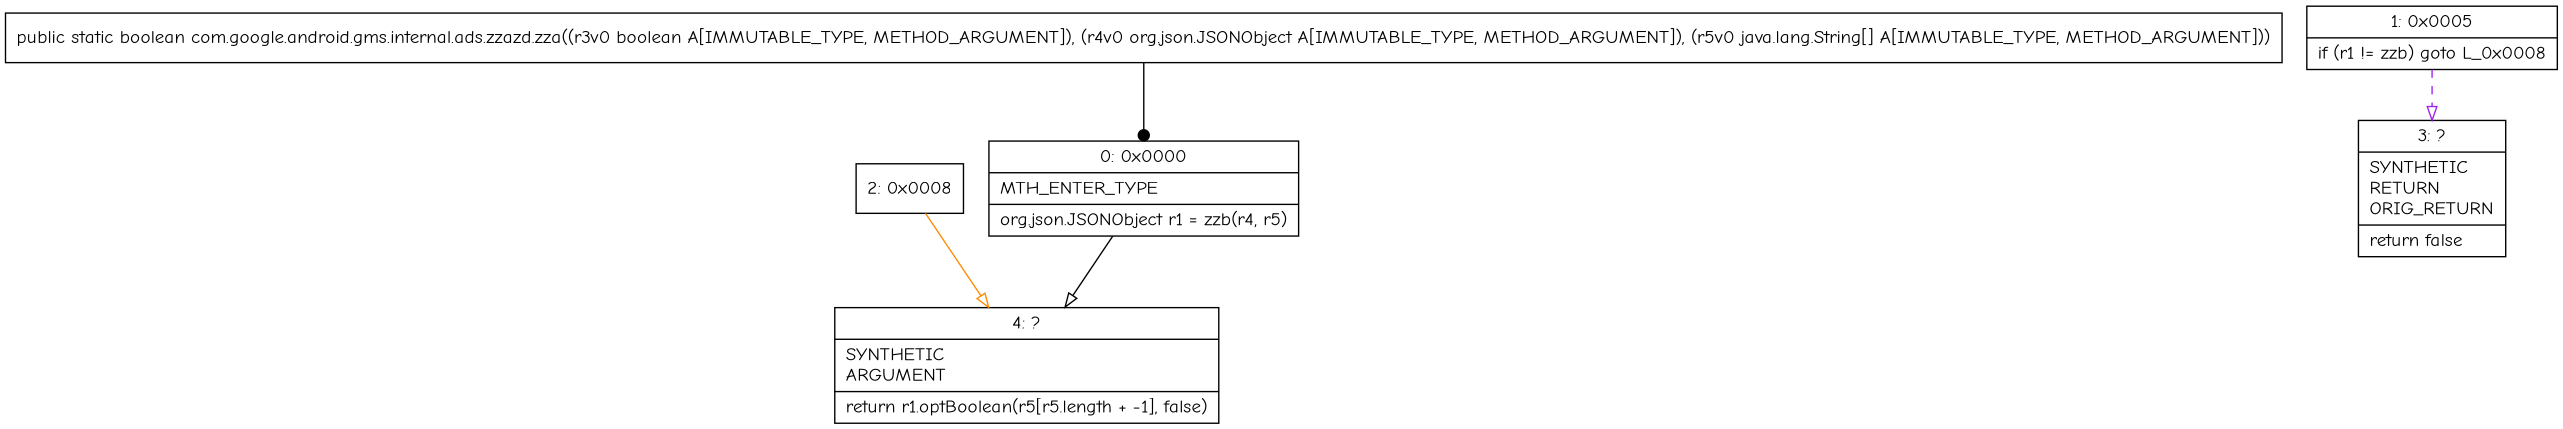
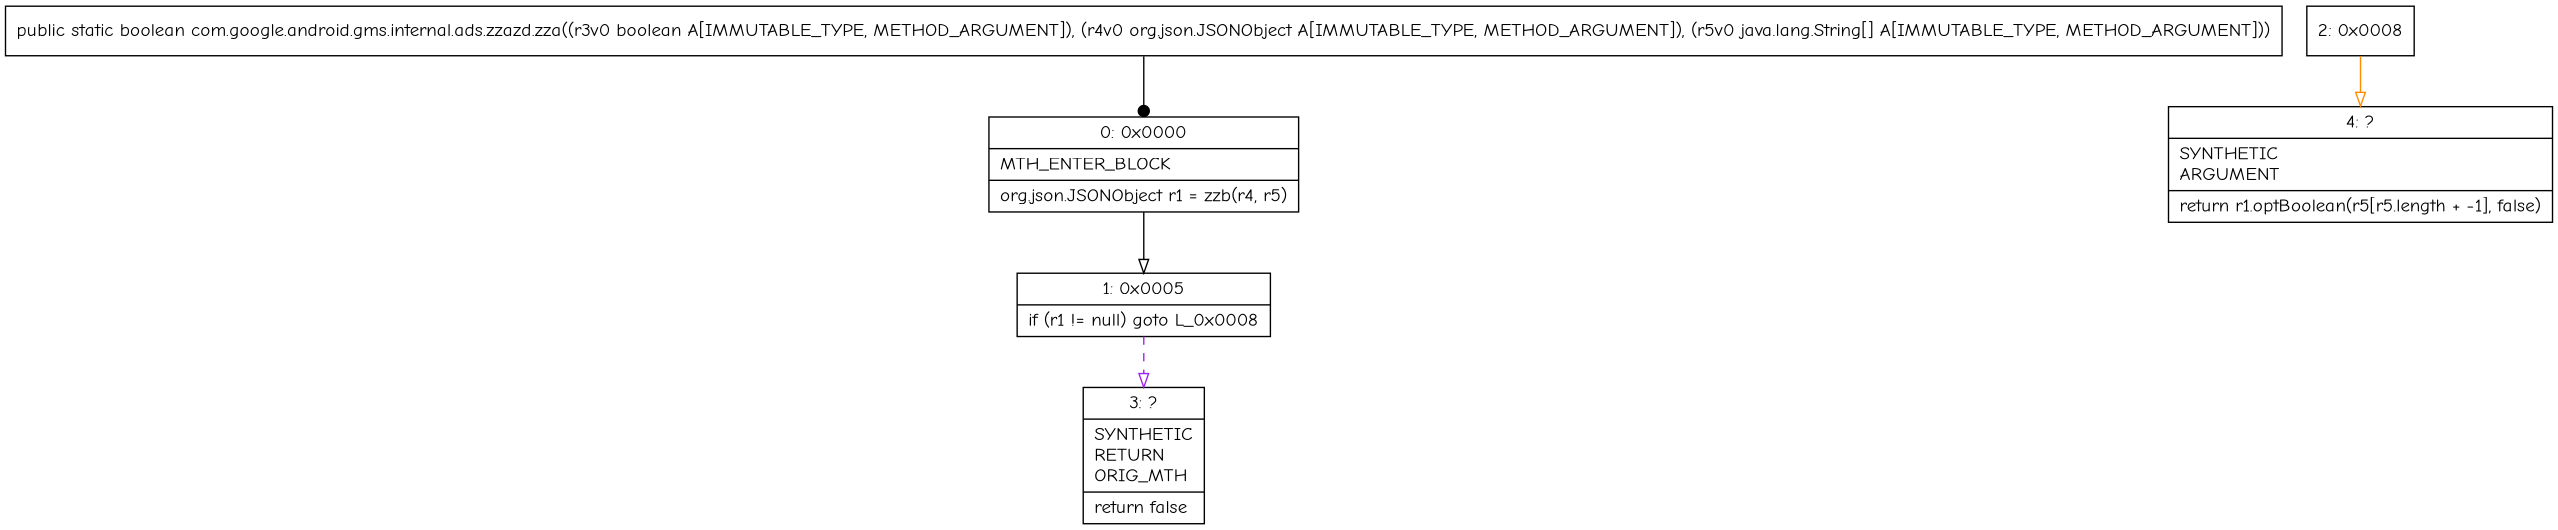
(2432, 53) -> (1144, 320)
(1079, 188) -> (1085, 164)
(2432, 209) -> (1141, 476)
(1093, 266) -> (1144, 236)
